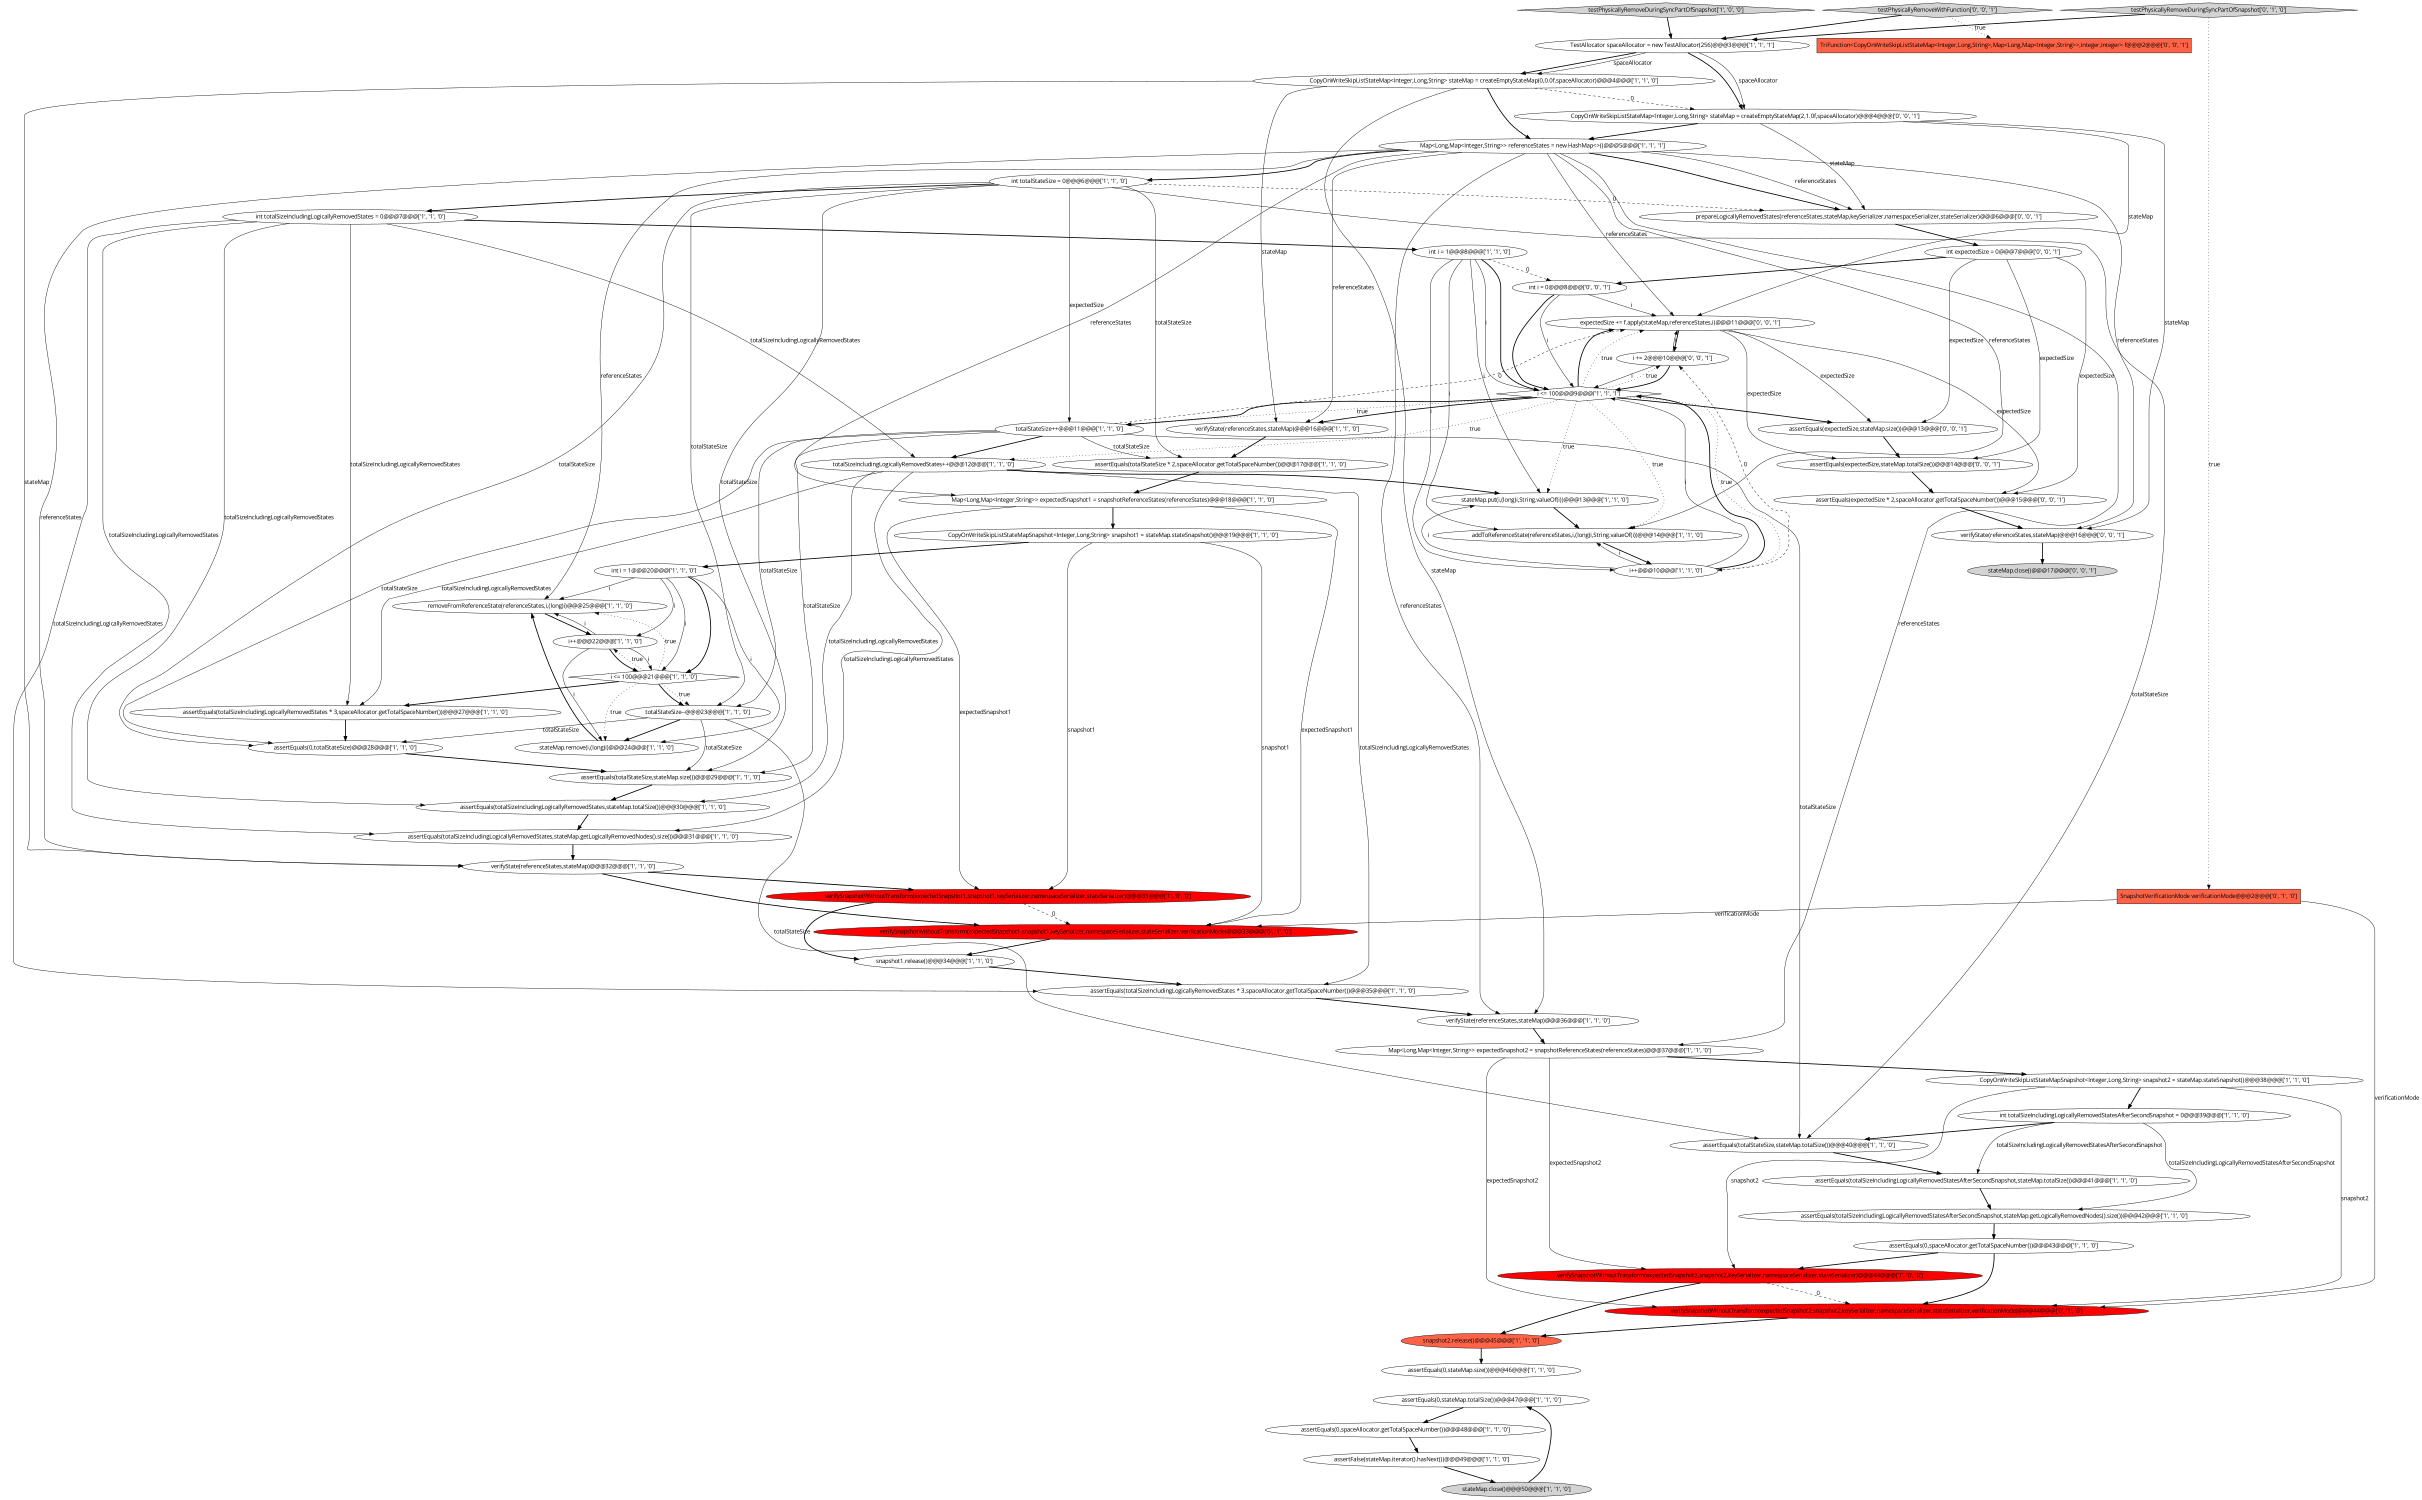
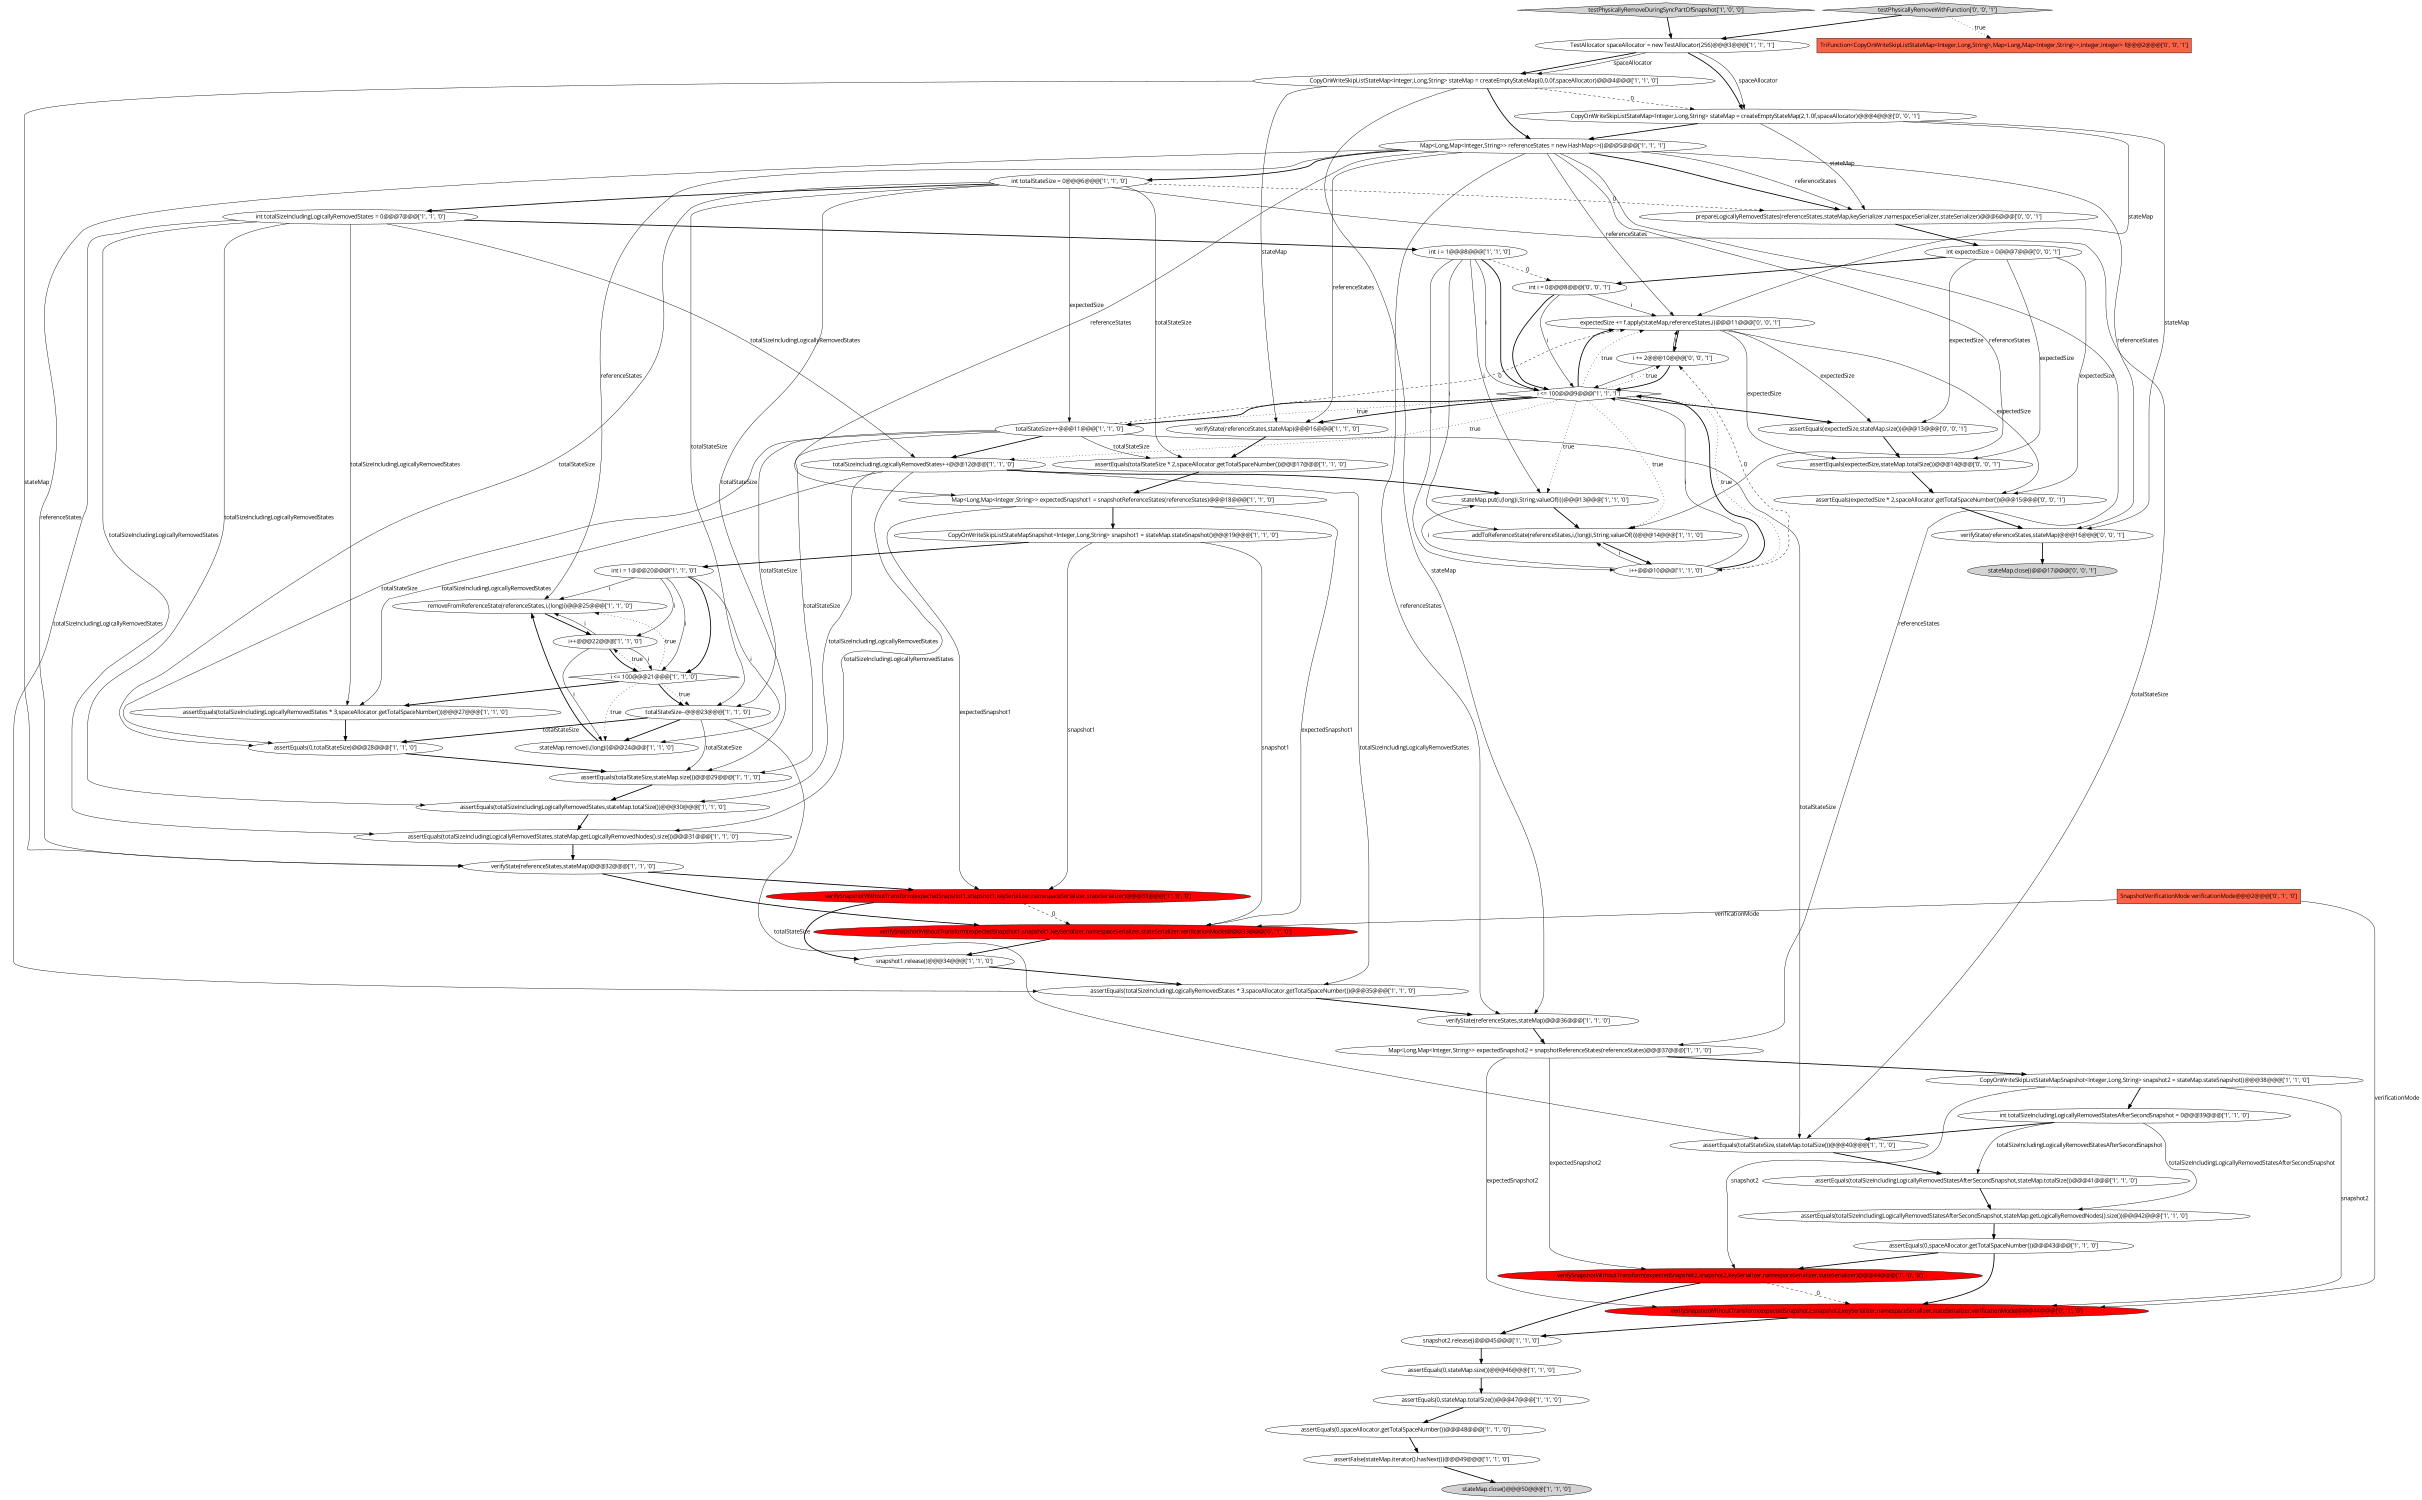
(2209, 10) -> none
(527, 730) -> (527, 730)
(1481, 1341) -> (1481, 1341)
(1550, 1444) -> (1481, 1383)
